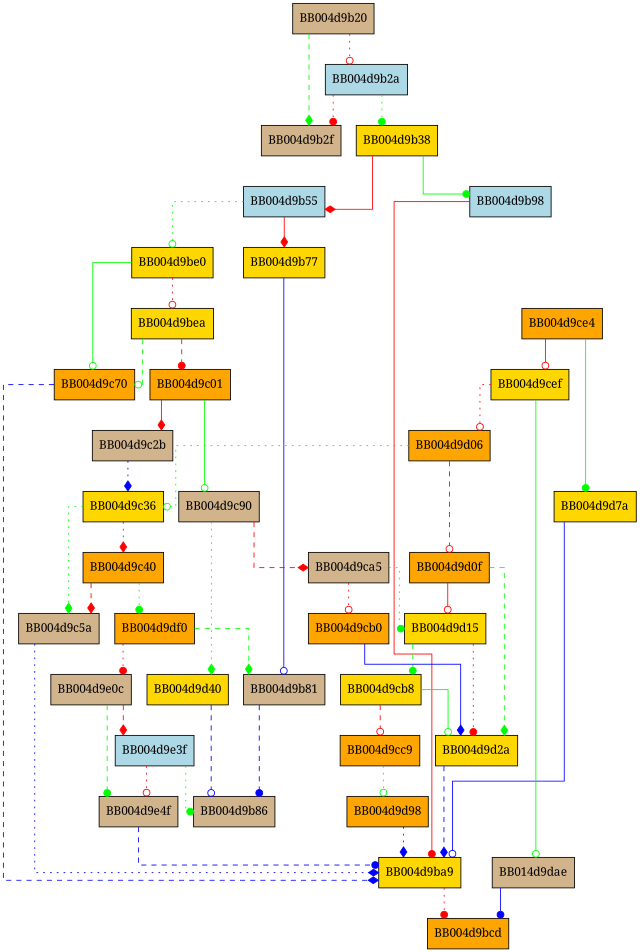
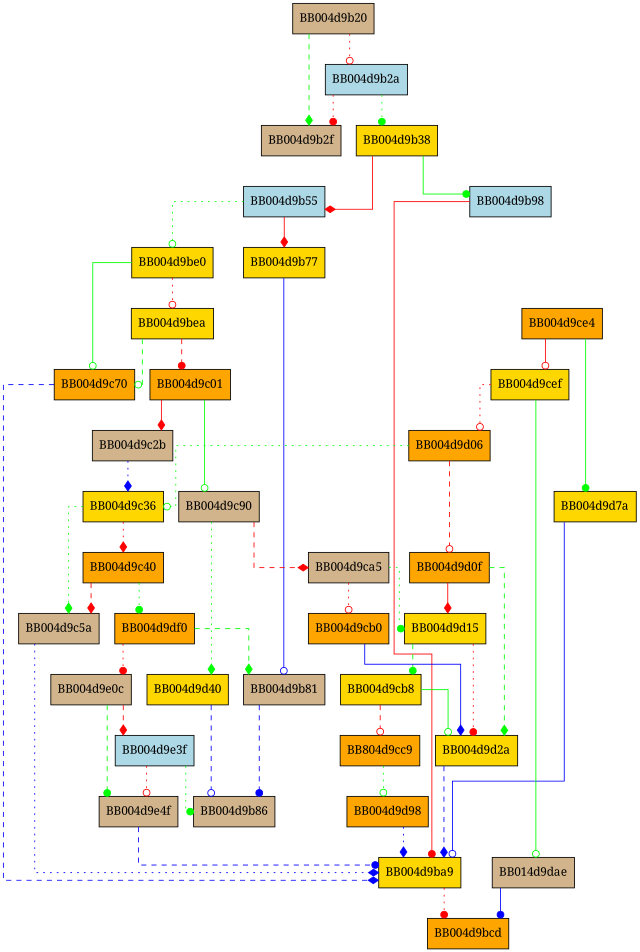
(448, 595) -> (448, 595)
(380, 751) -> (380, 751)
